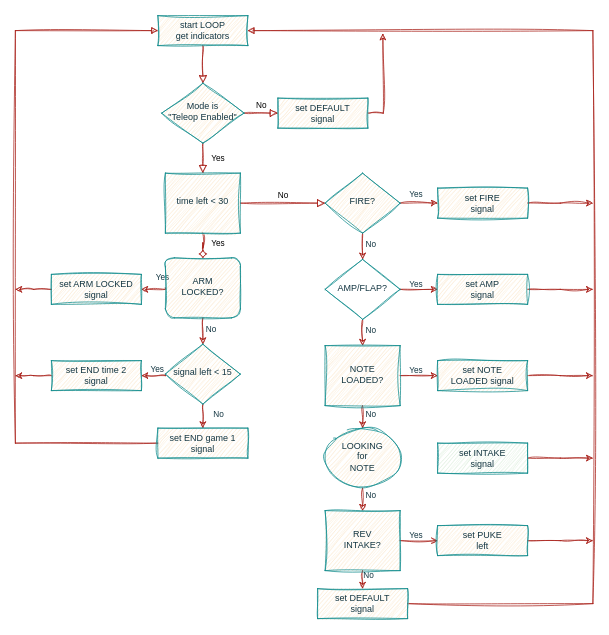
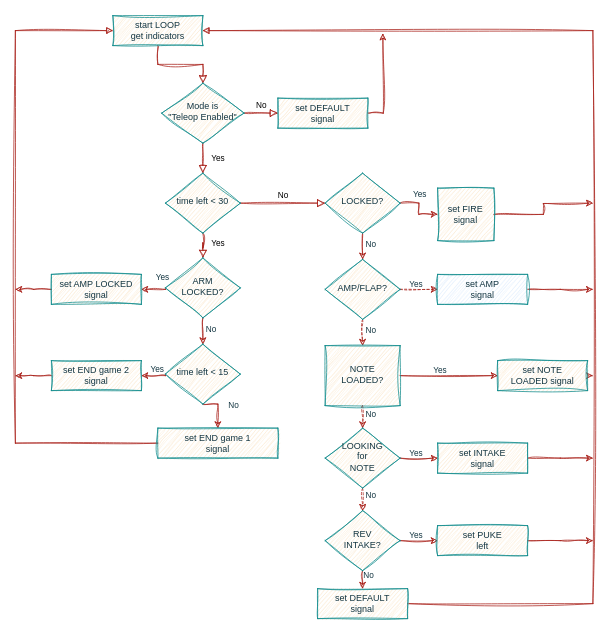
(203, 30) -> (158, 30)
(363, 201) -> (363, 201)
(203, 203) -> (203, 203)
(483, 203) -> (466, 214)
(203, 249) -> (203, 249)
(203, 288) -> (203, 288)
(96, 289) -> (96, 289)
(363, 289) -> (363, 289)
(416, 289) -> (416, 289)
(483, 289) -> (483, 289)
(363, 329) -> (363, 329)
(203, 372) -> (203, 372)
(96, 375) -> (96, 375)
(483, 375) -> (543, 375)
(363, 415) -> (363, 415)
(203, 443) -> (218, 443)
(363, 458) -> (363, 458)
none -> (418, 458)
(483, 458) -> (483, 458)
(363, 497) -> (363, 497)
(363, 540) -> (363, 540)
(432, 540) -> (431, 540)
